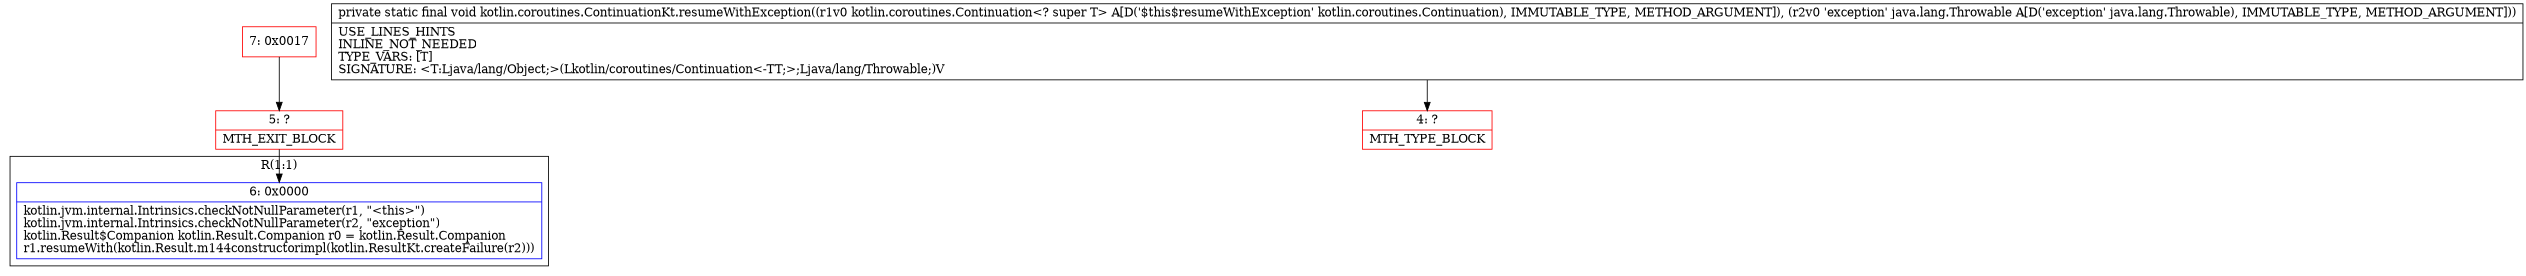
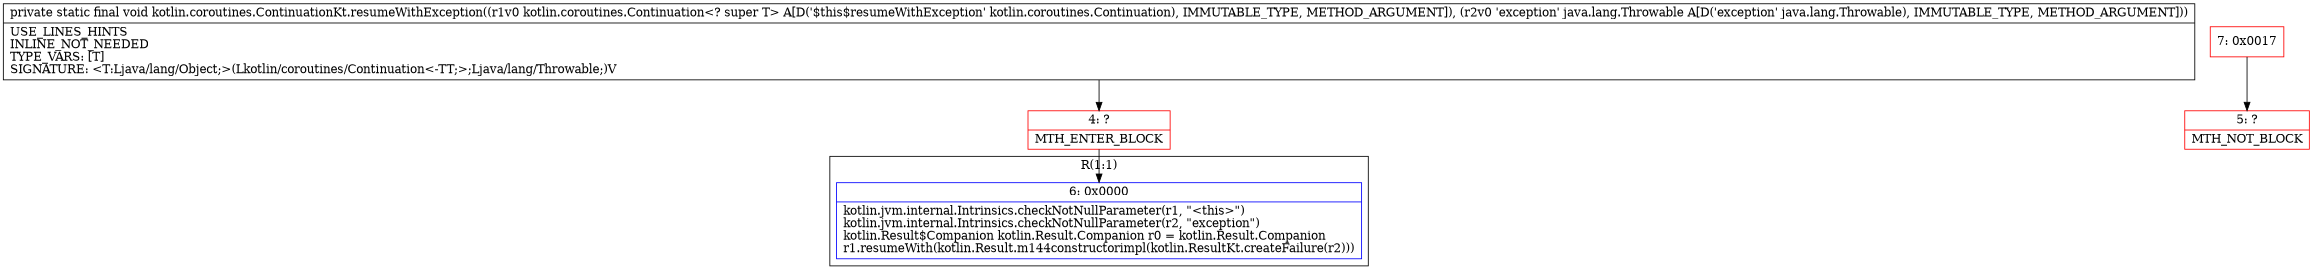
(279, 139) -> (2247, 139)
(1427, 139) -> (1099, 139)
(279, 162) -> (1099, 162)
